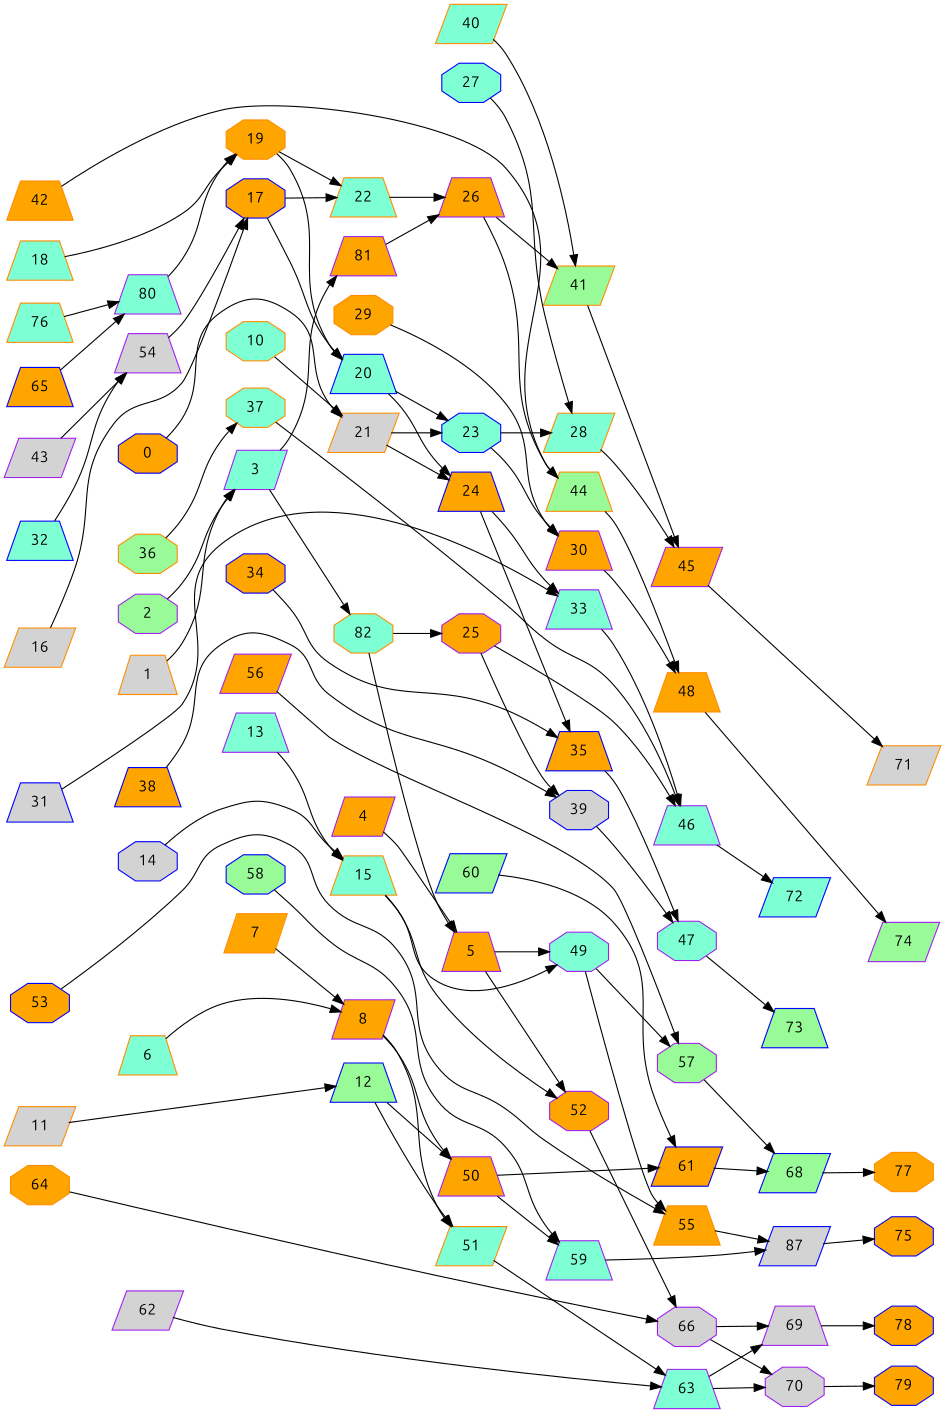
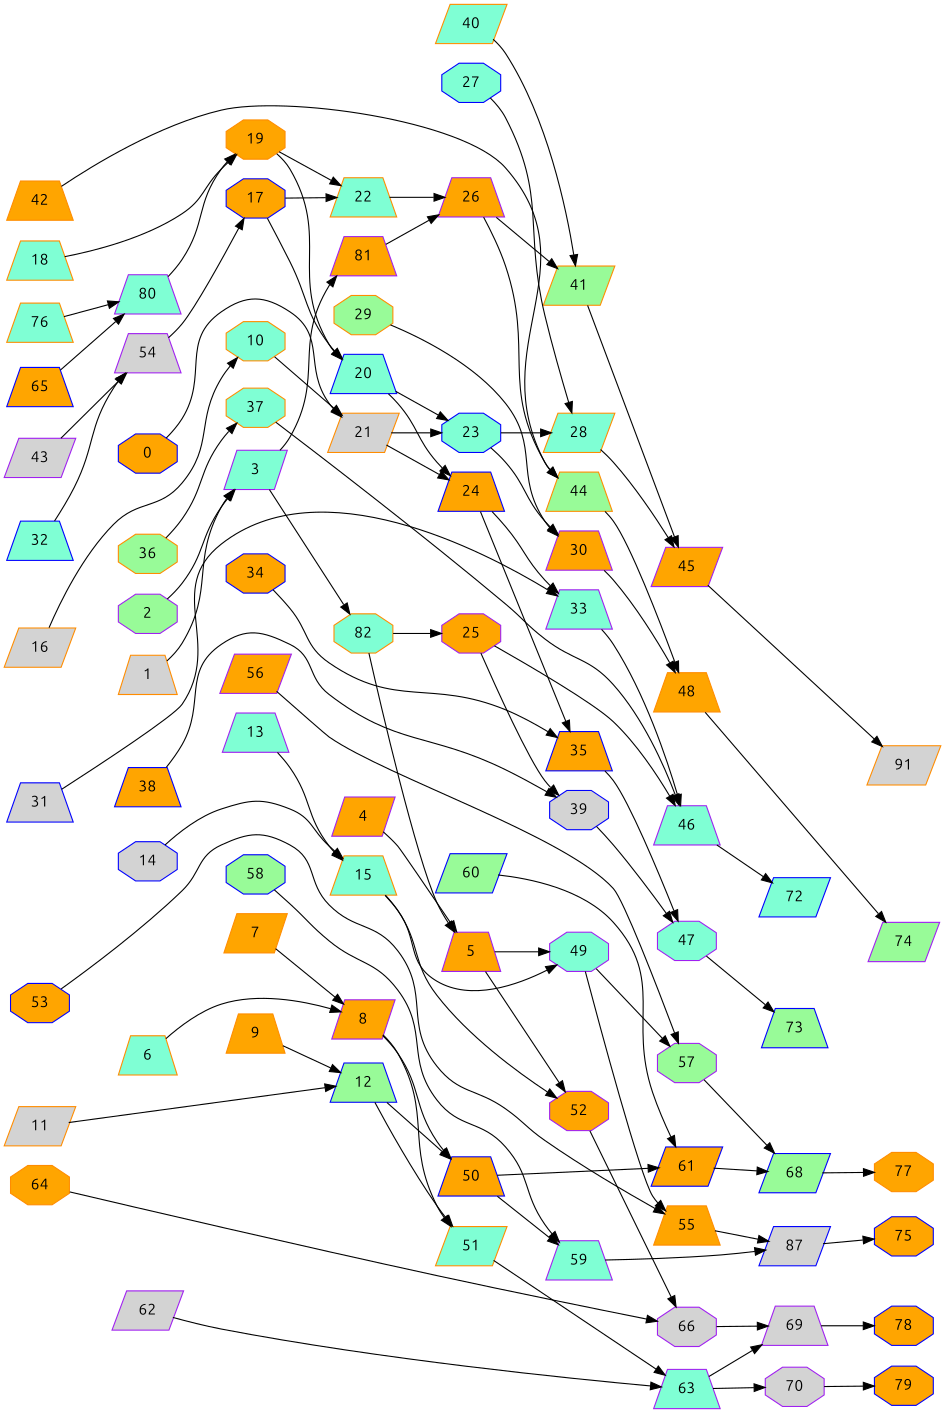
(363, 315) -> (363, 315)
(125, 413) -> (151, 504)
(904, 765) -> (904, 765)
none -> (256, 1034)
(471, 1176) -> (471, 1176)
(734, 1353) -> none
